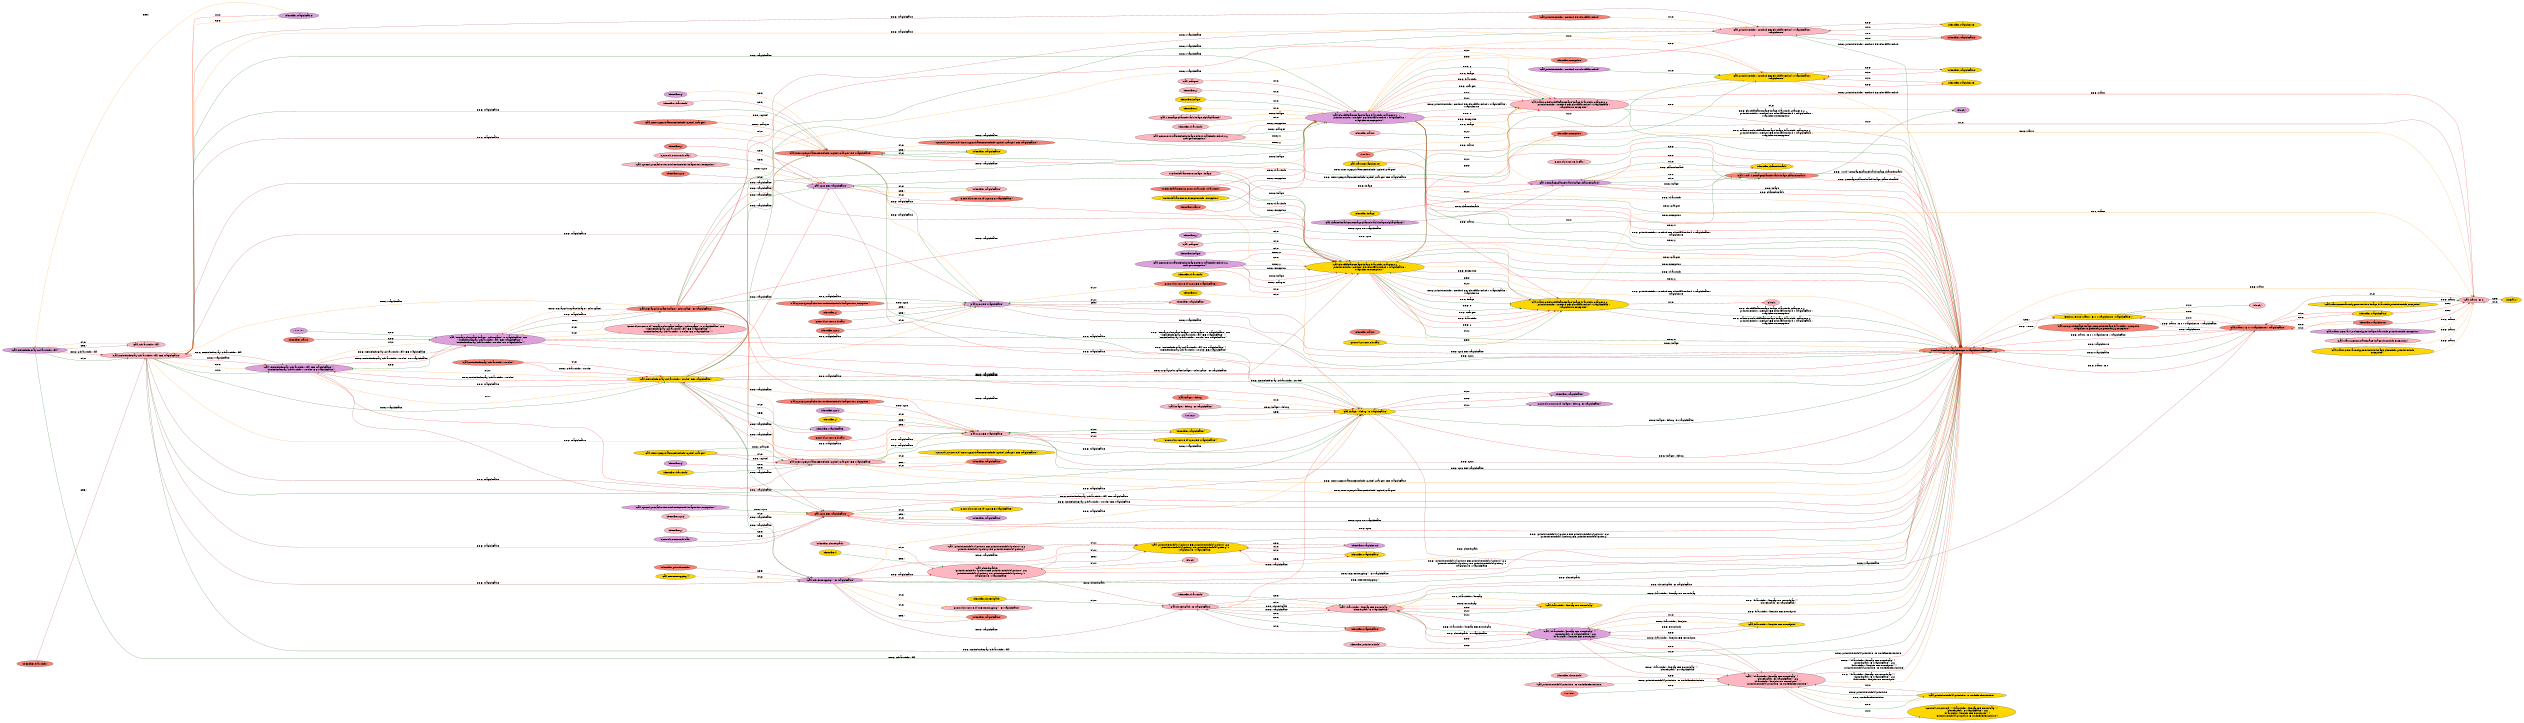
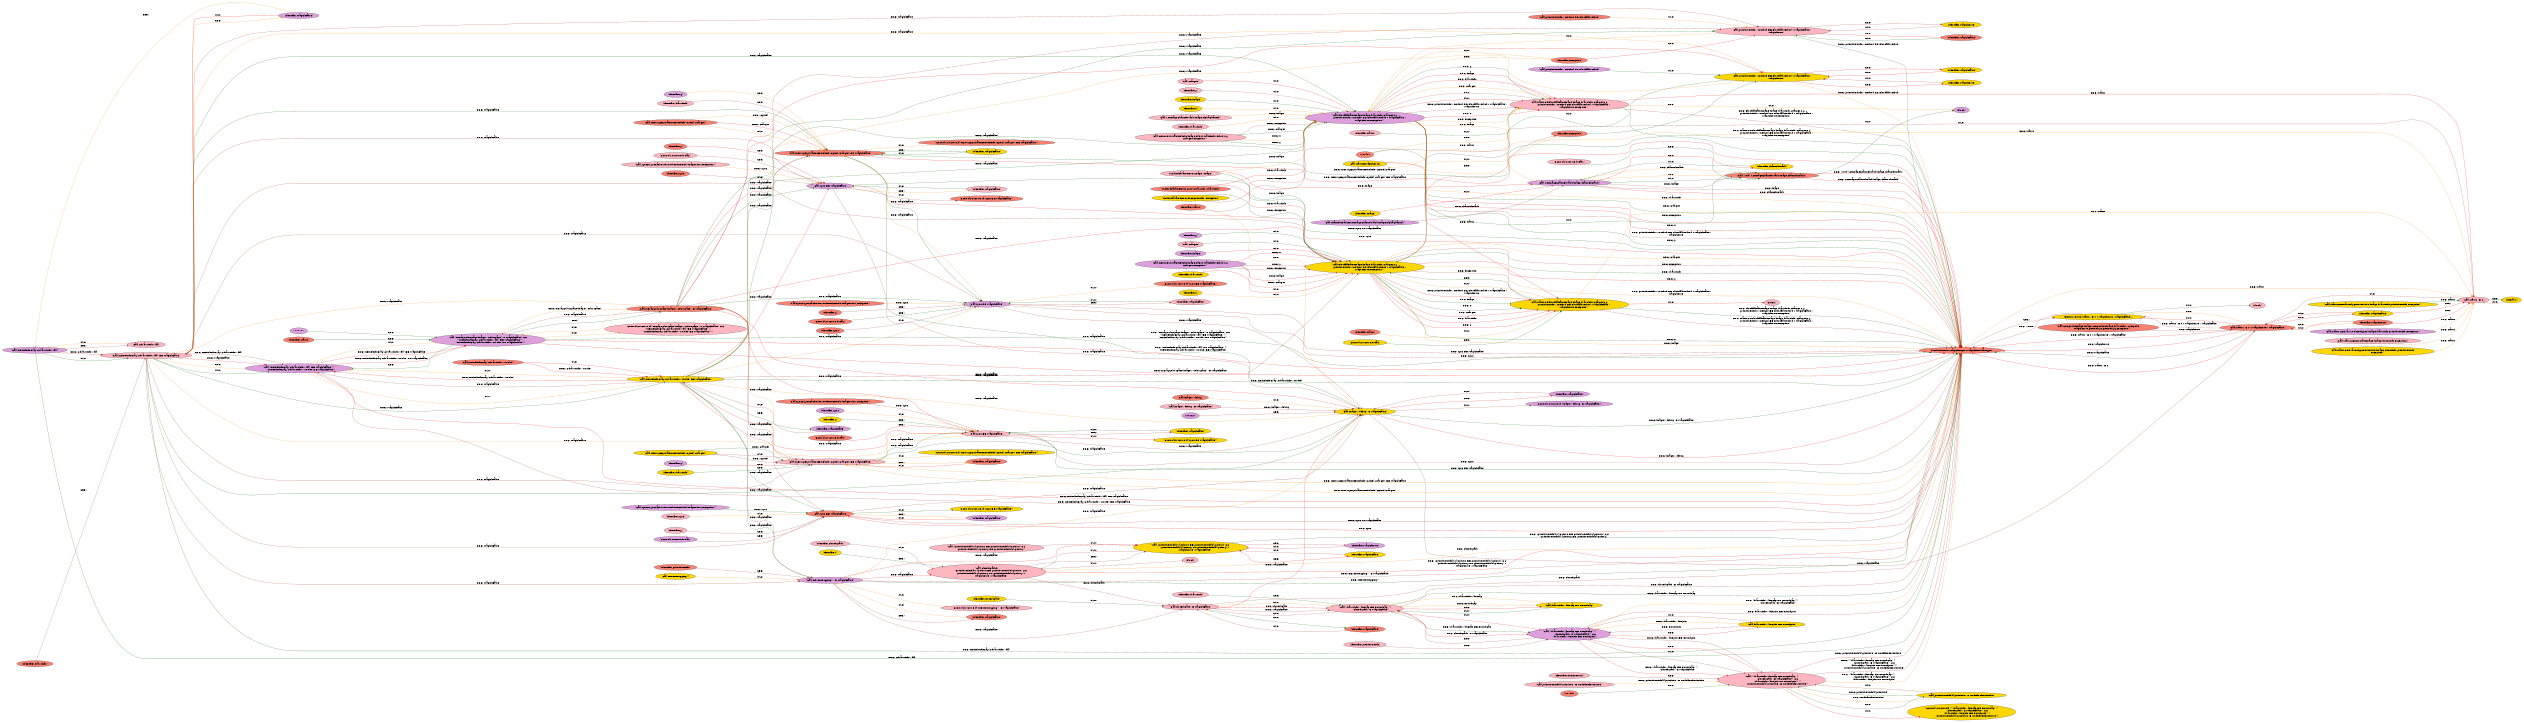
(1569, 676) -> (1569, 676)
